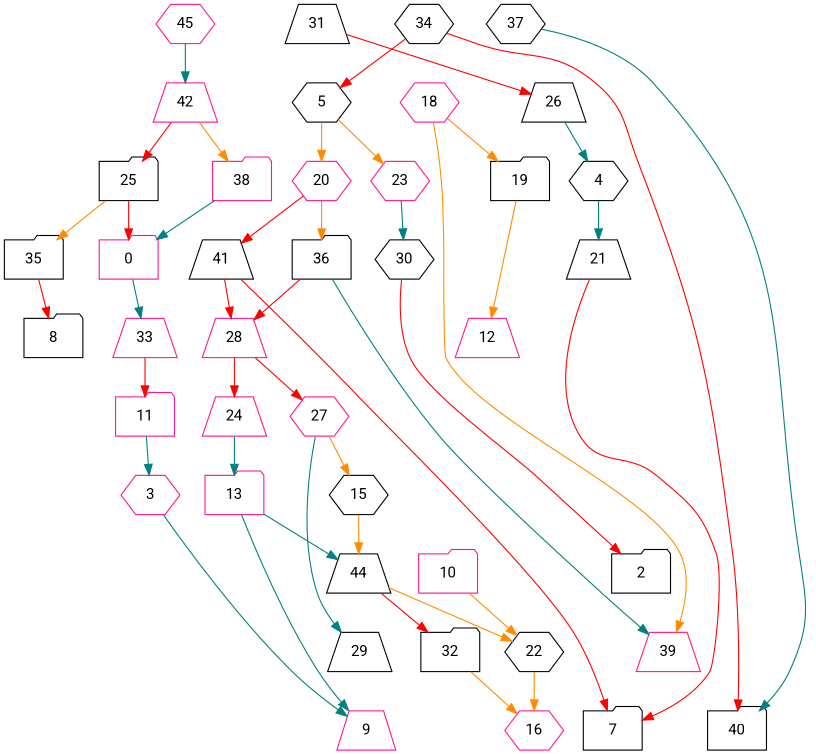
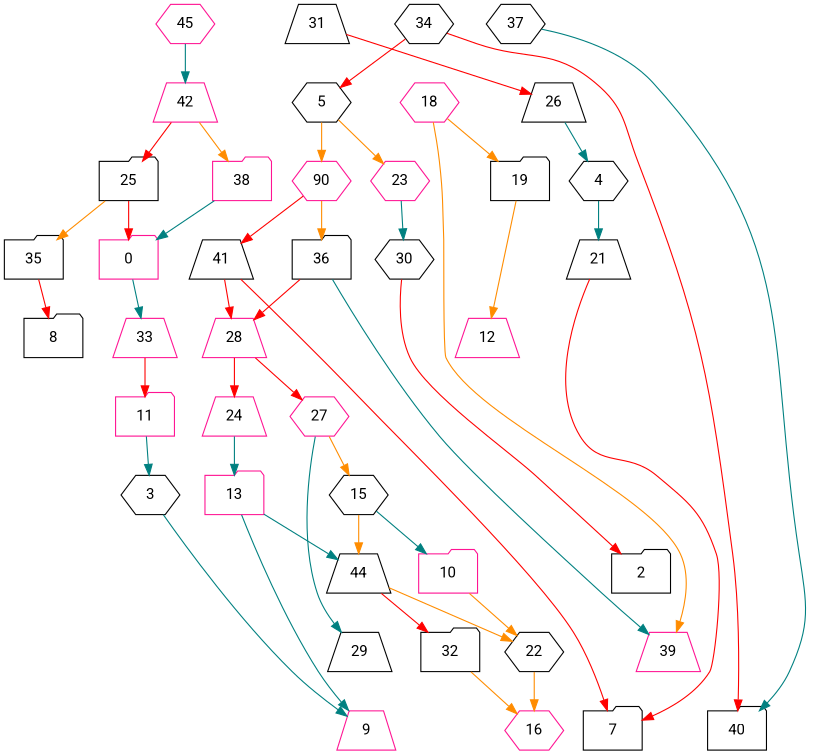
(322, 181) -> (322, 181)
(150, 495) -> (150, 495)
none -> (397, 529)
